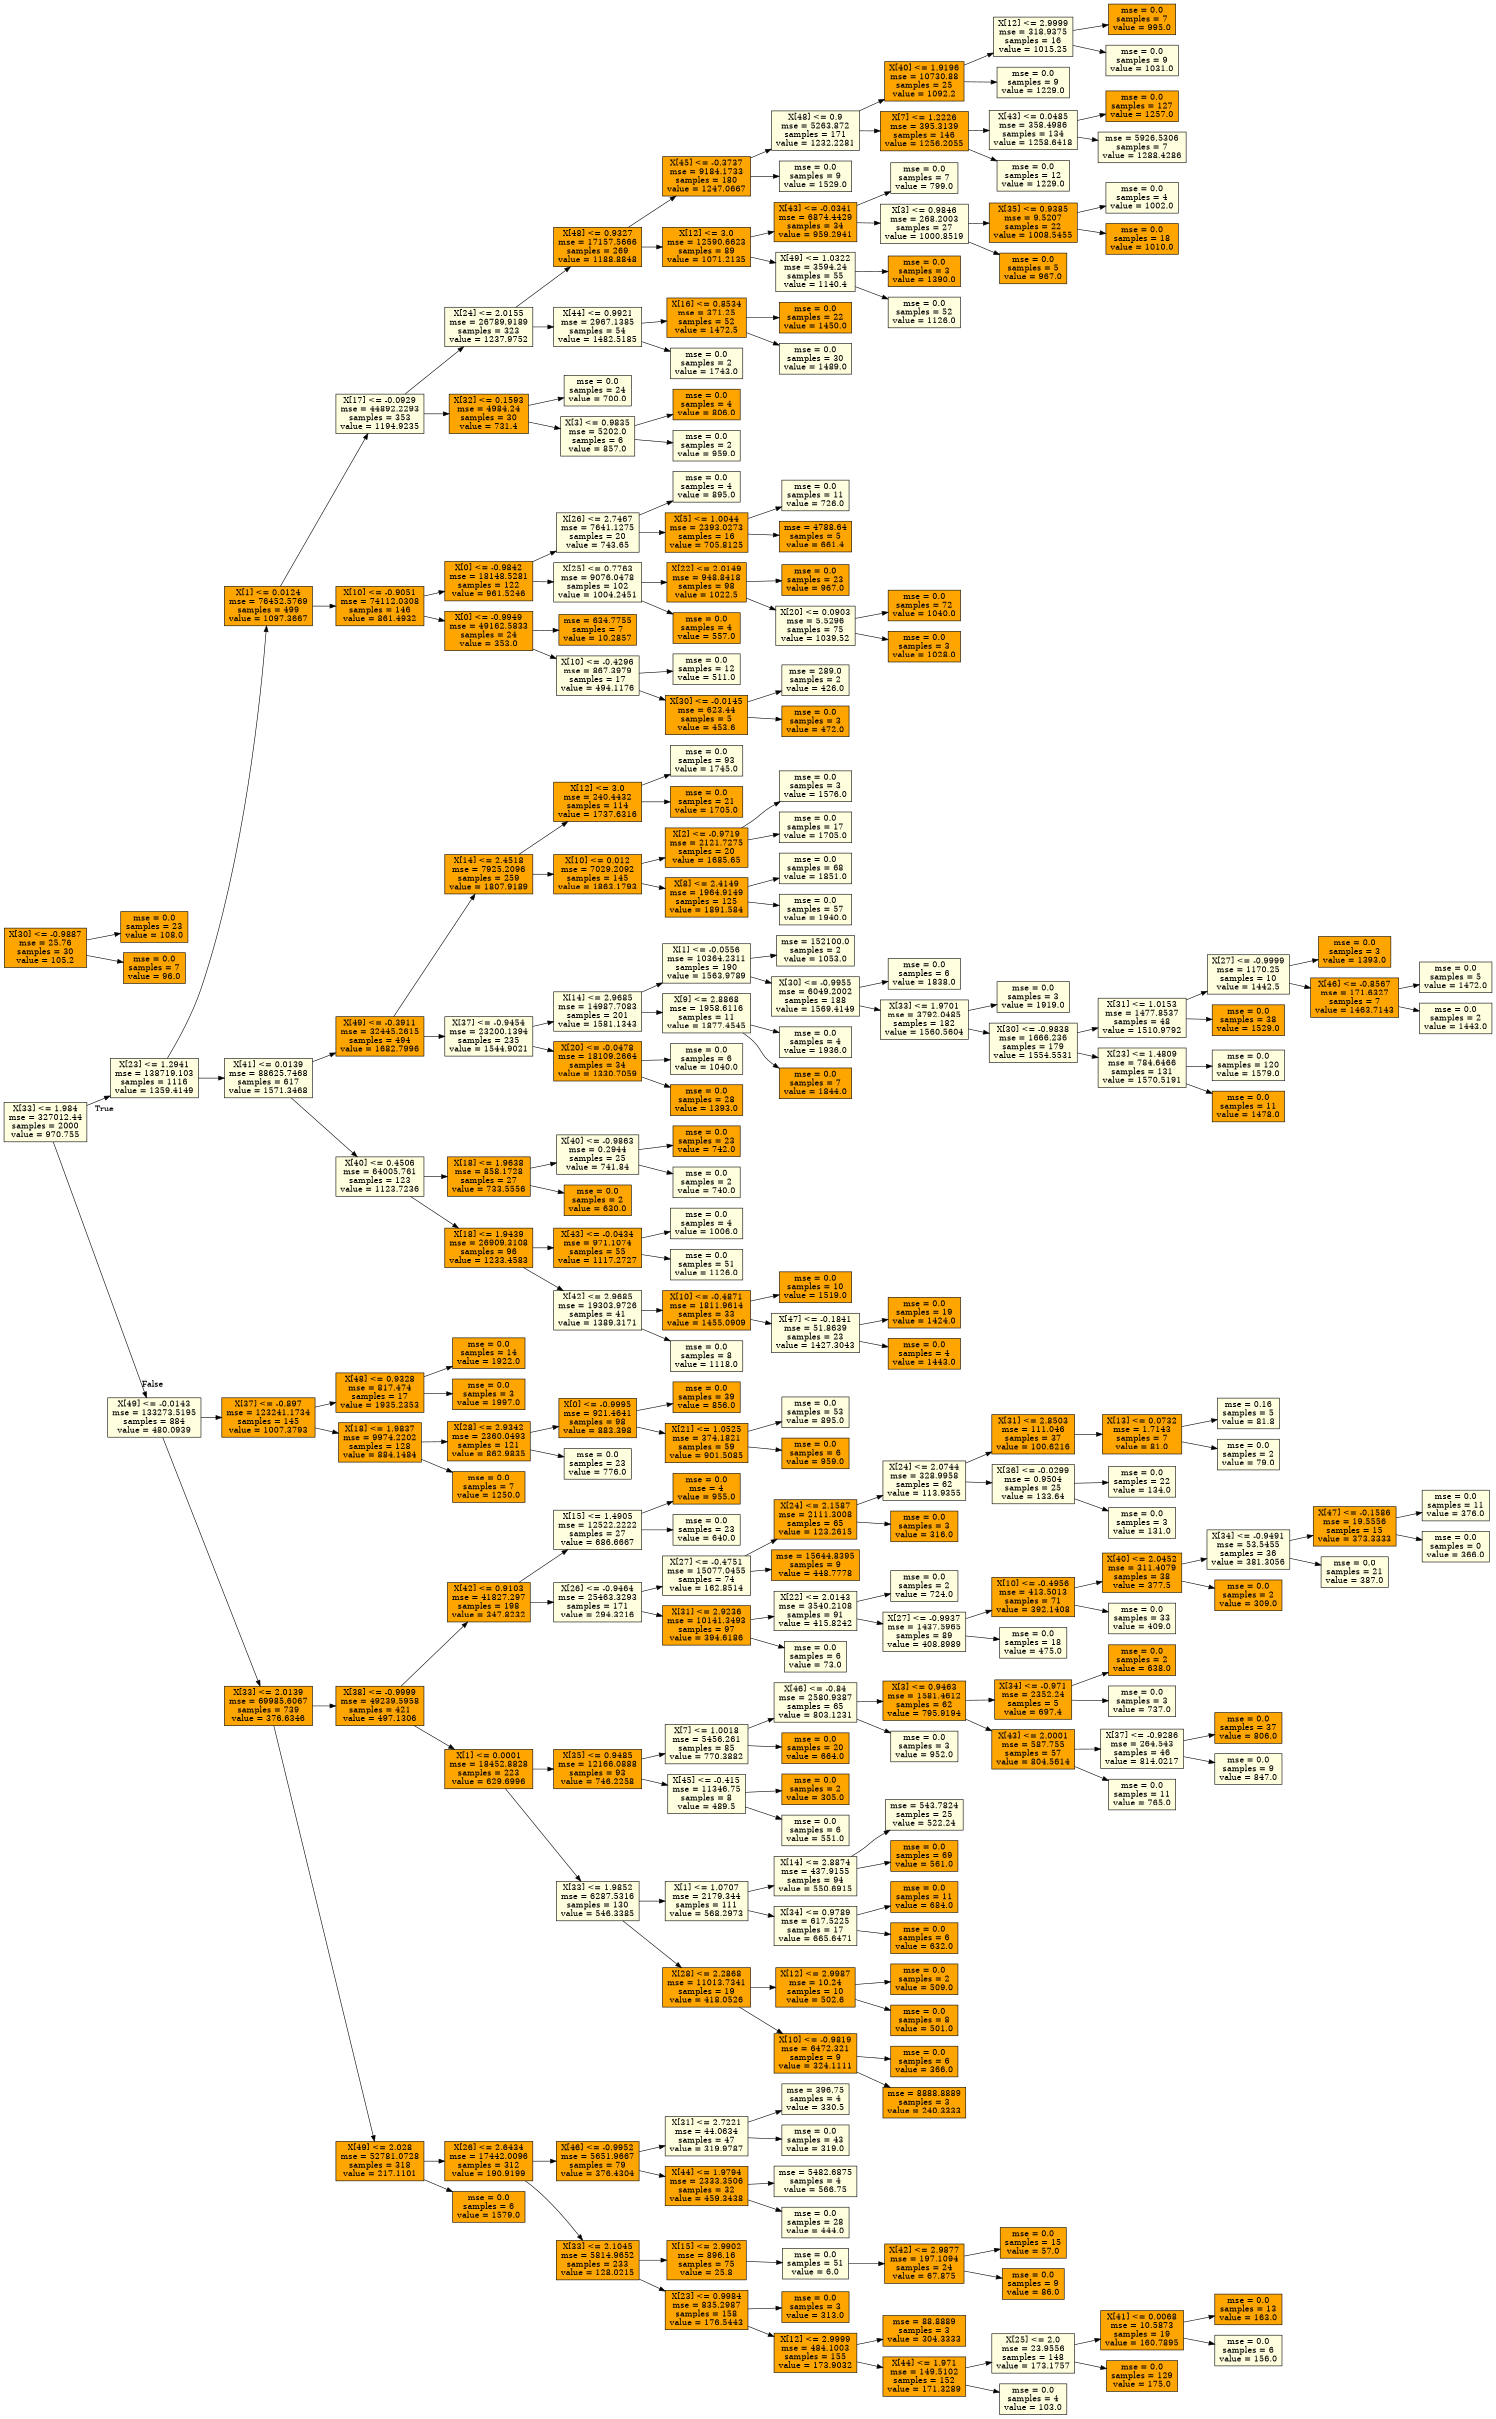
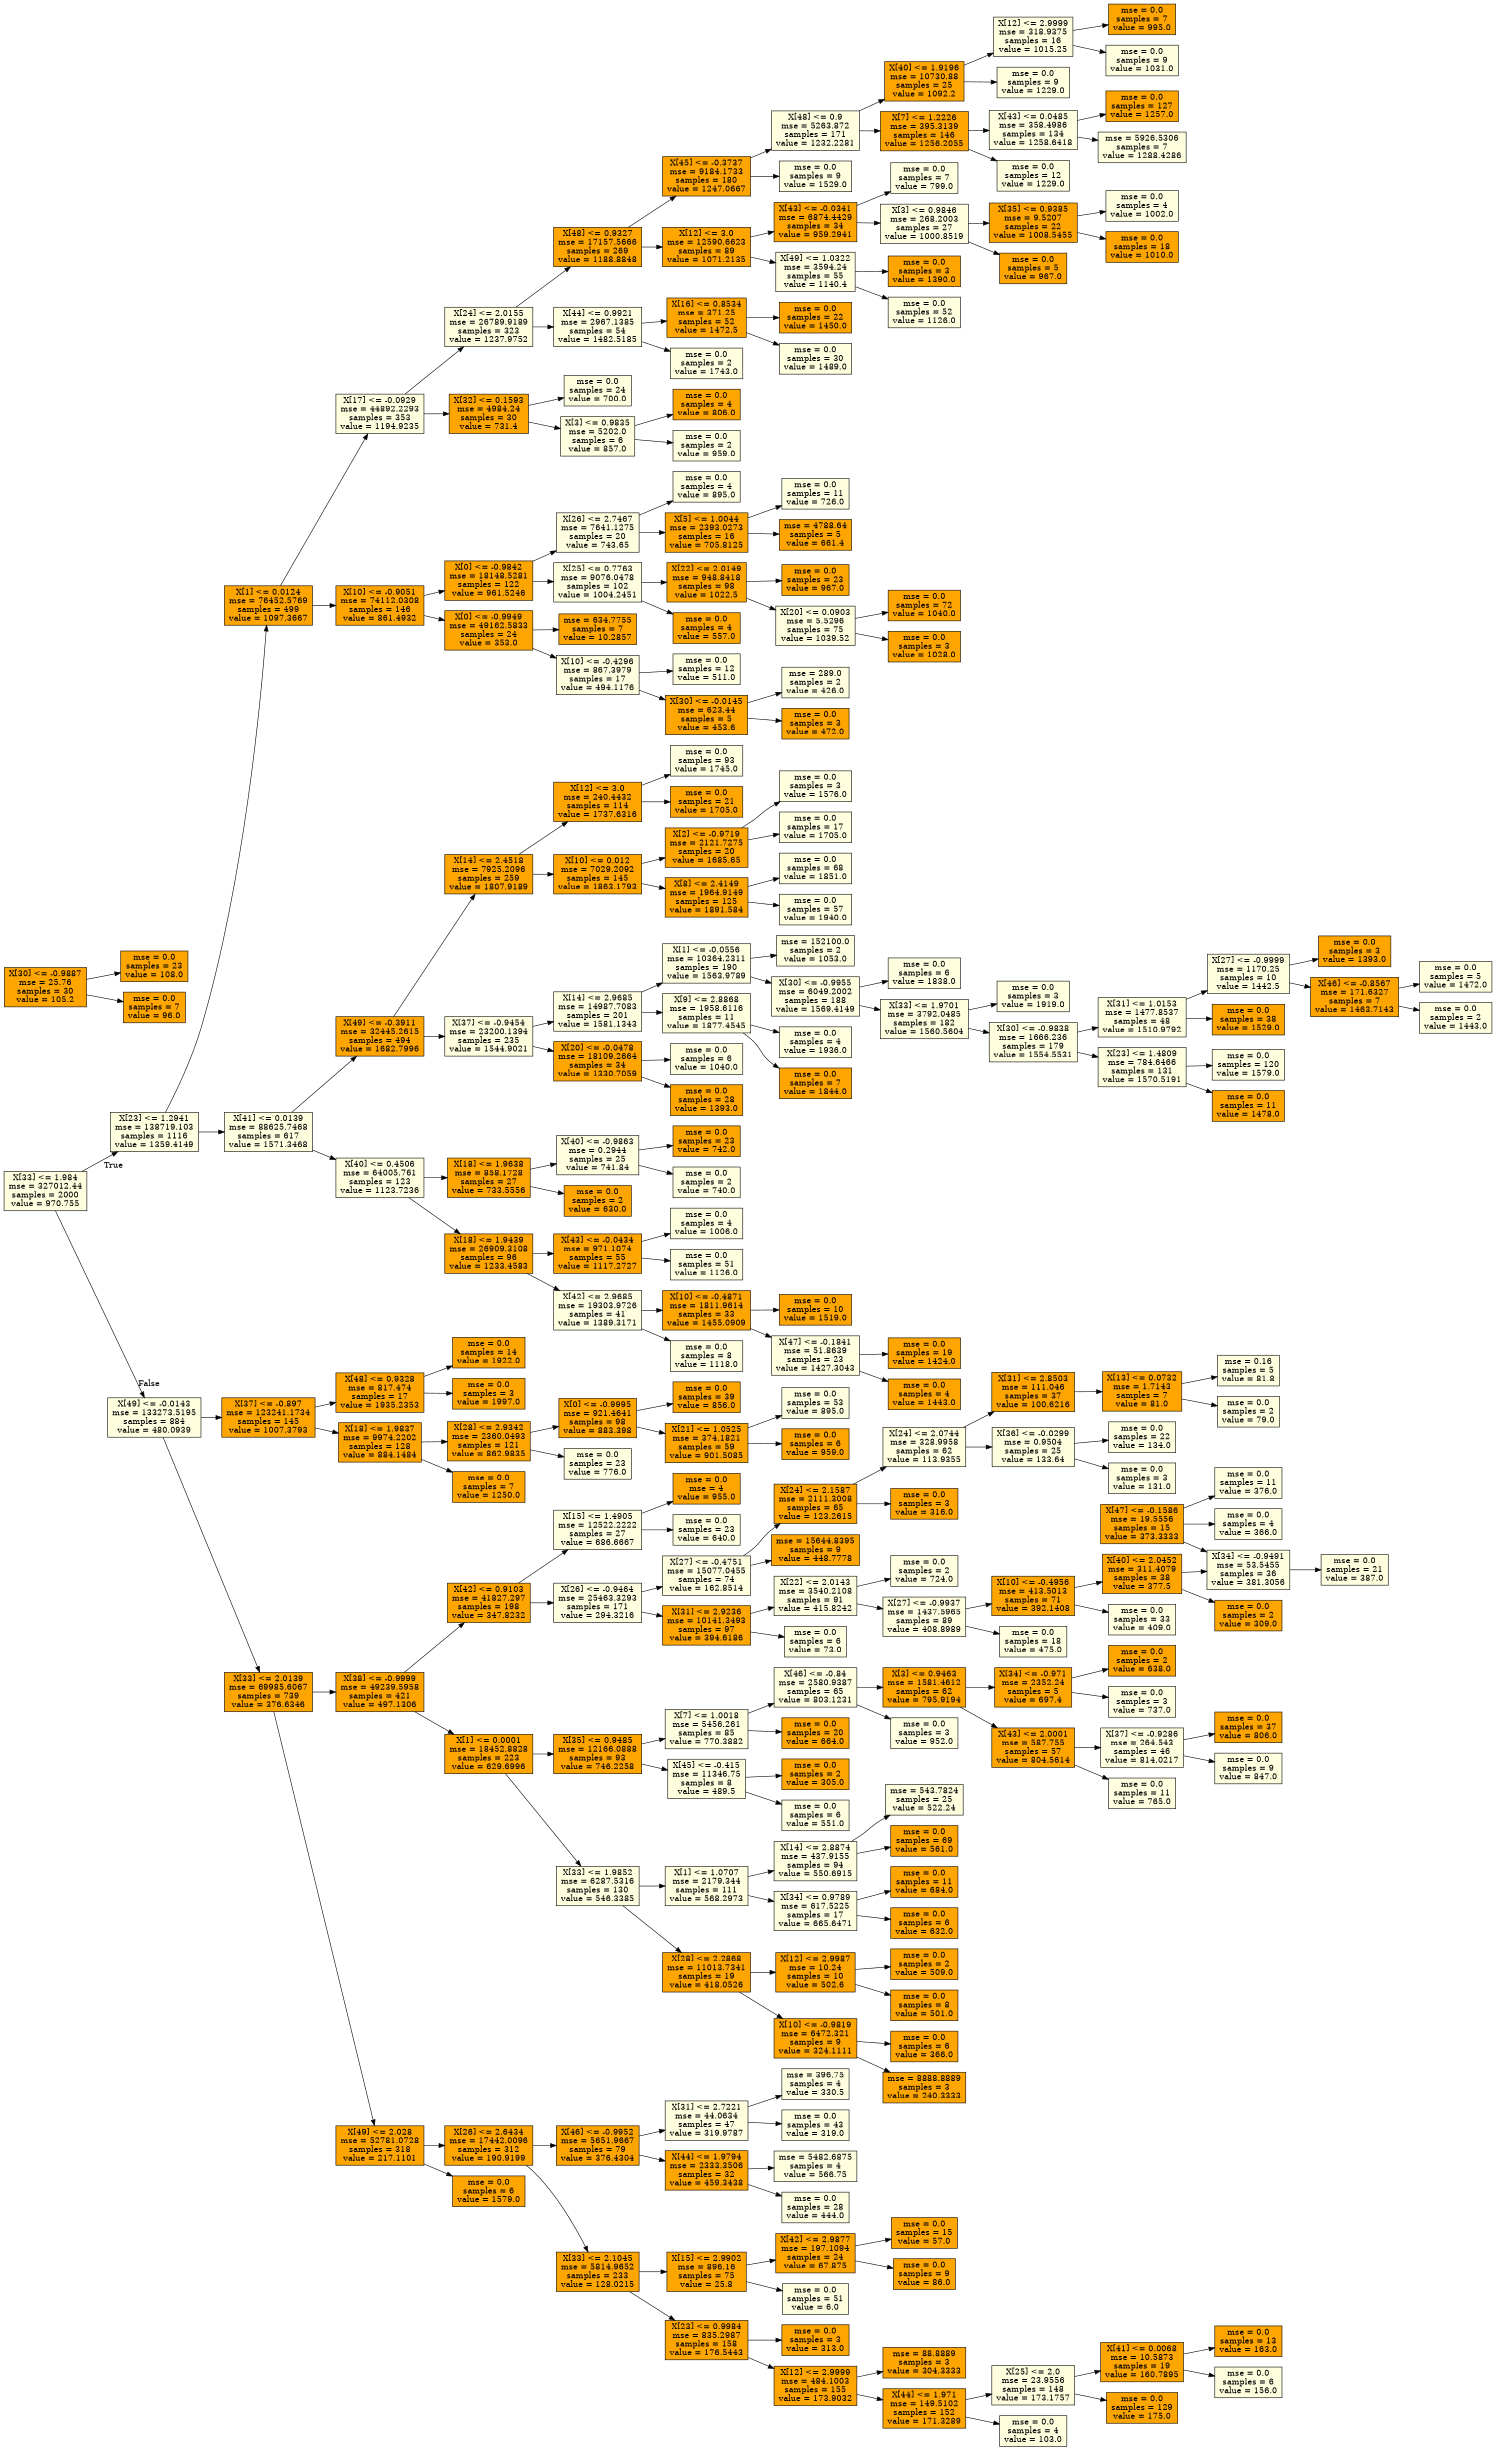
(1299, 1539) -> (1193, 1546)
(1456, 1547) -> (1248, 1524)
(864, 2264) -> (758, 2263)
